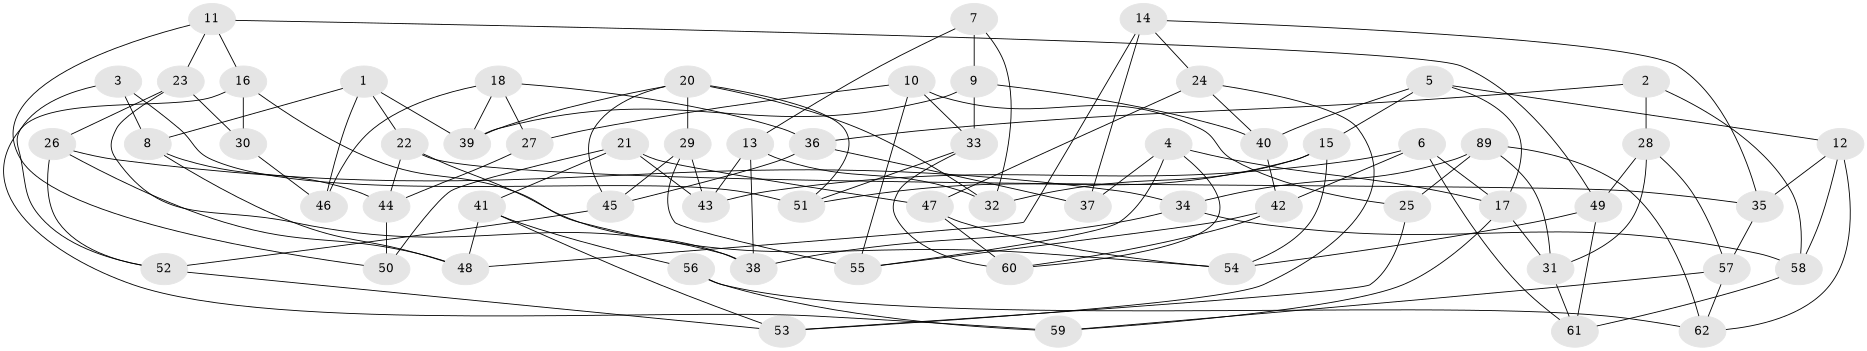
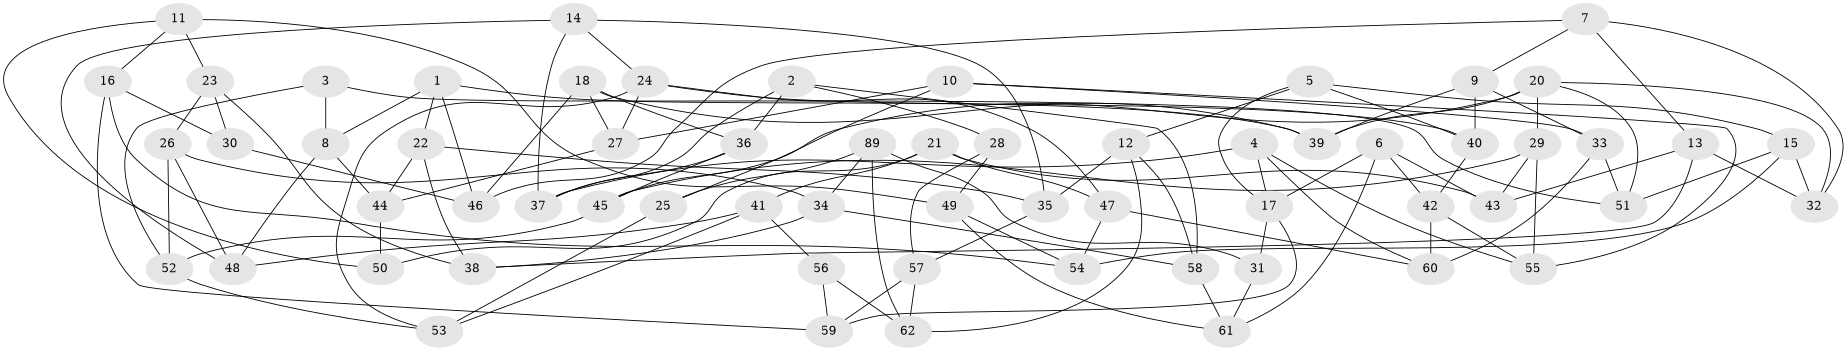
none -> (1006, 41)
none -> (631, 113)
none -> (679, 158)
(1628, 224) -> none
